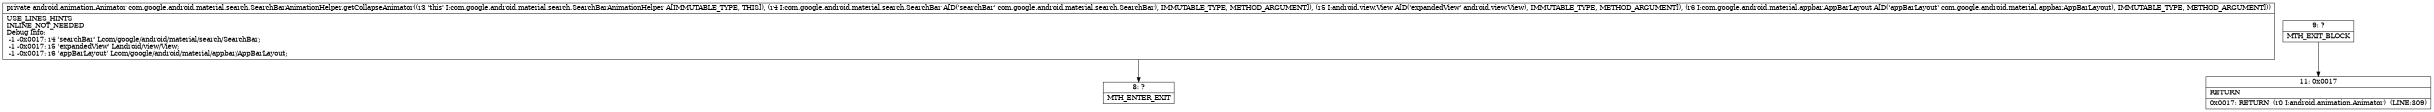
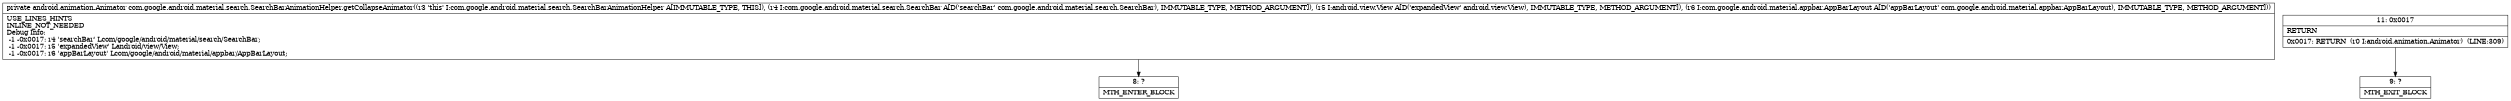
(2318, 57) -> (2395, 60)
(1139, 98) -> (1139, 93)
